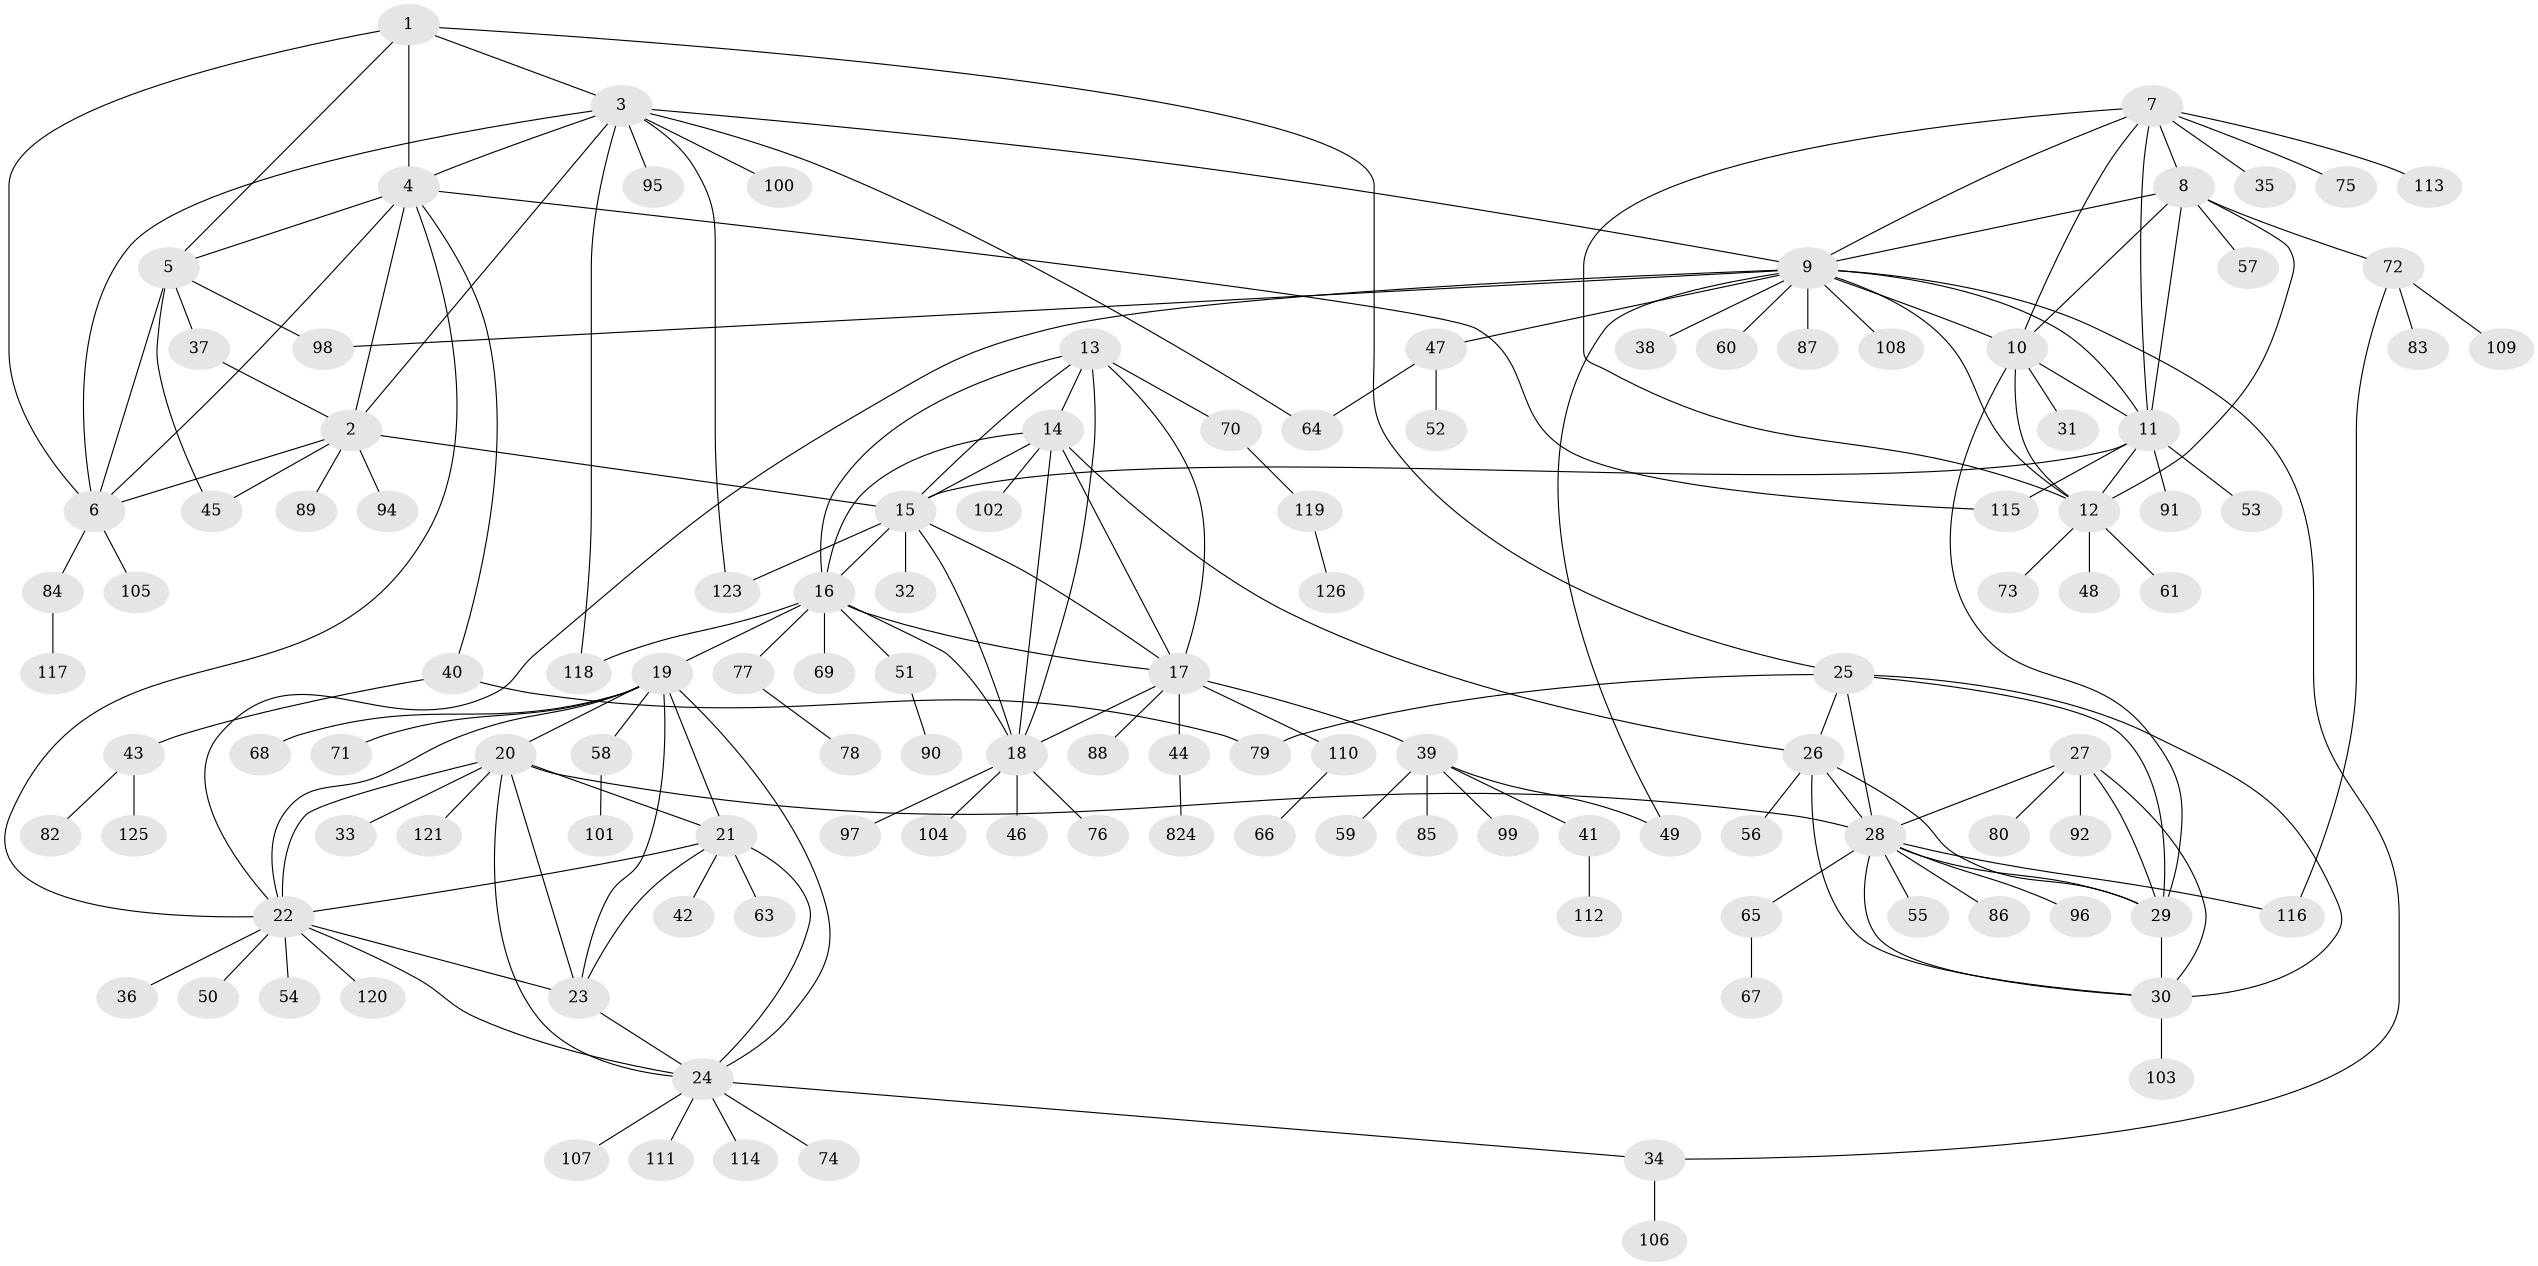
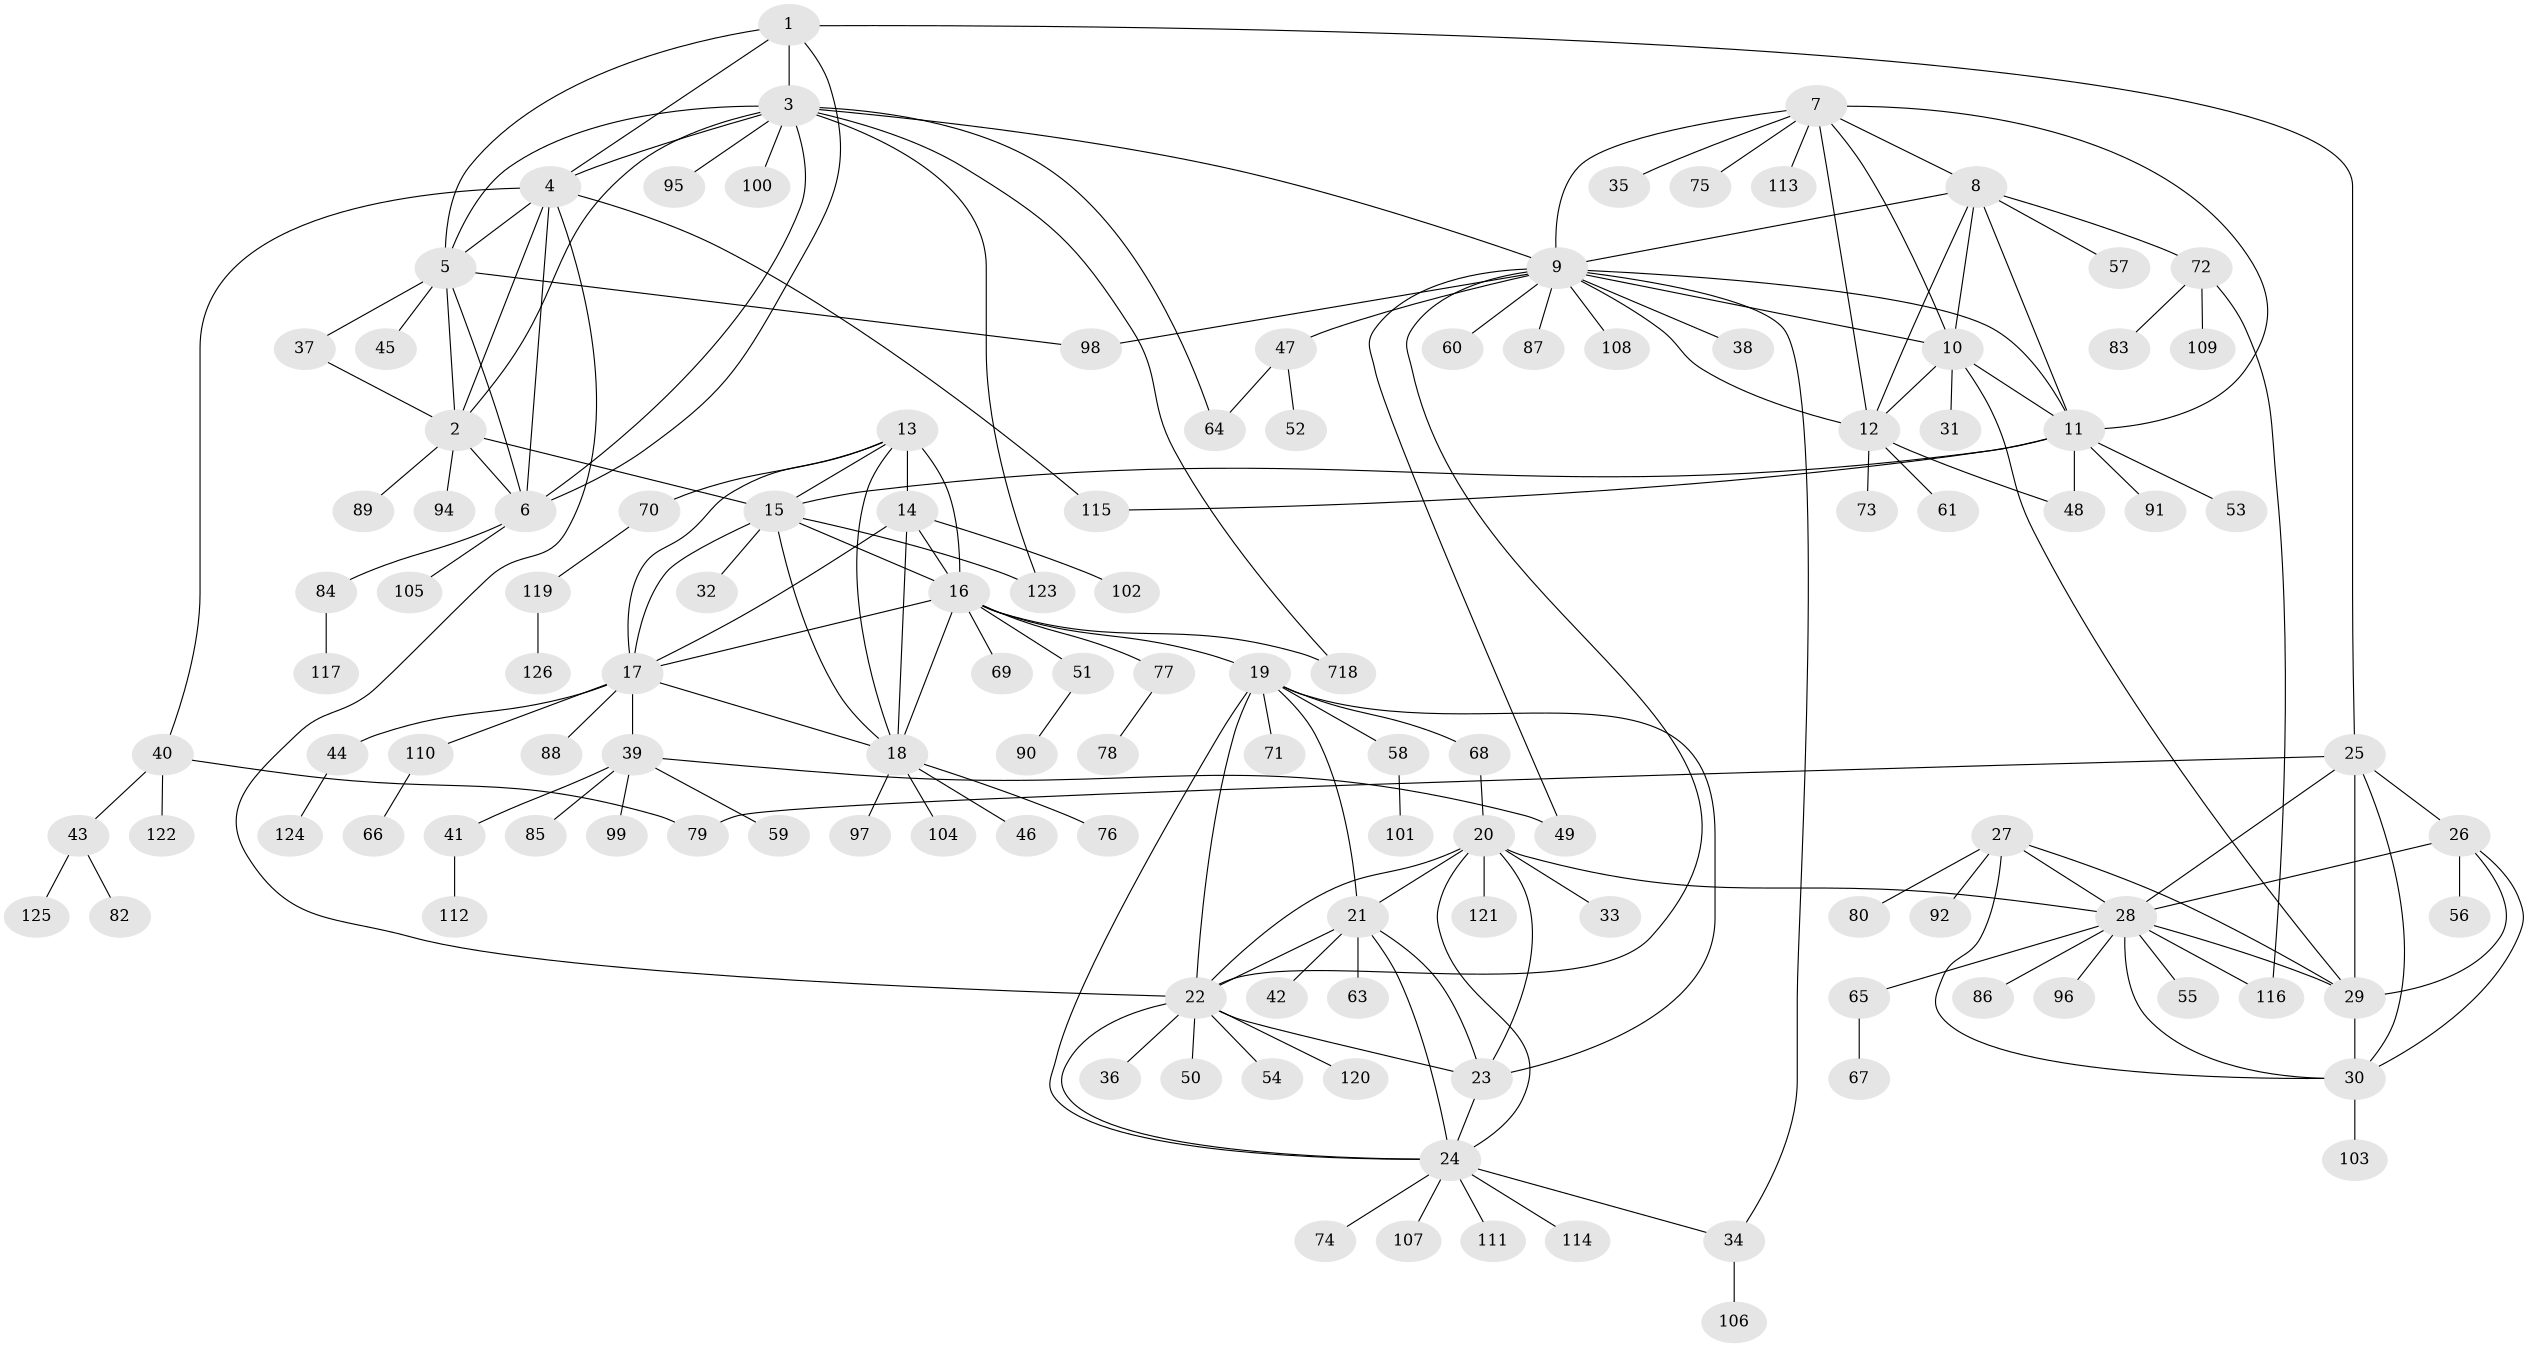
none -> (581, 132)
(282, 471) -> (451, 349)
(979, 471) -> none
(2119, 471) -> (2074, 471)
(1400, 659) -> none
(579, 674) -> (1343, 674)
(584, 714) -> (1482, 795)
none -> (162, 836)
(1182, 836) -> (290, 836)
